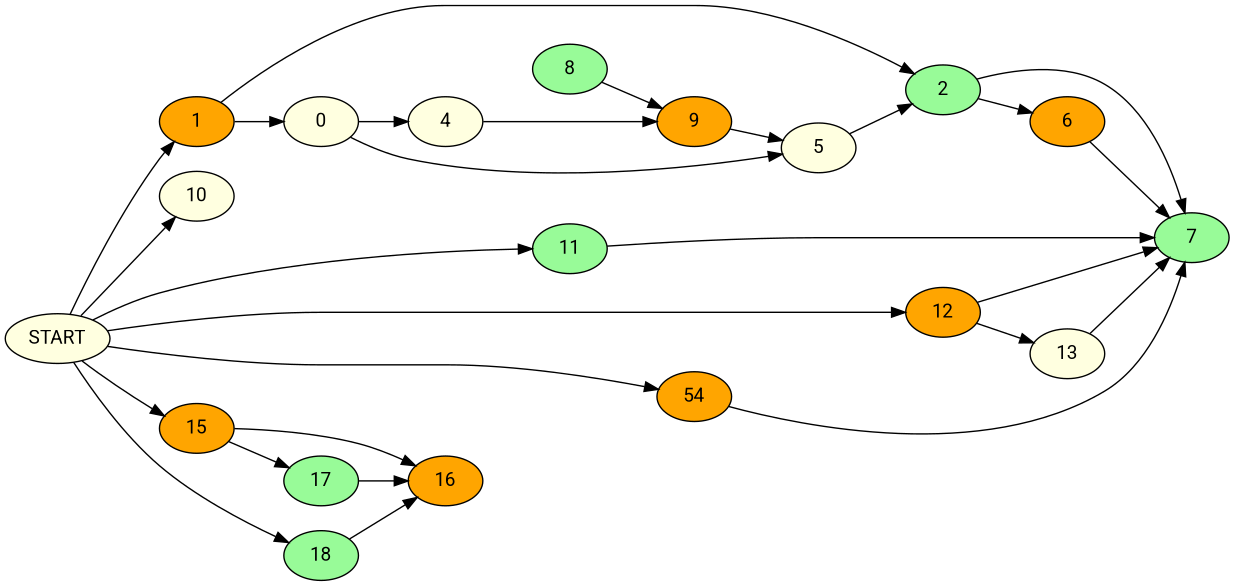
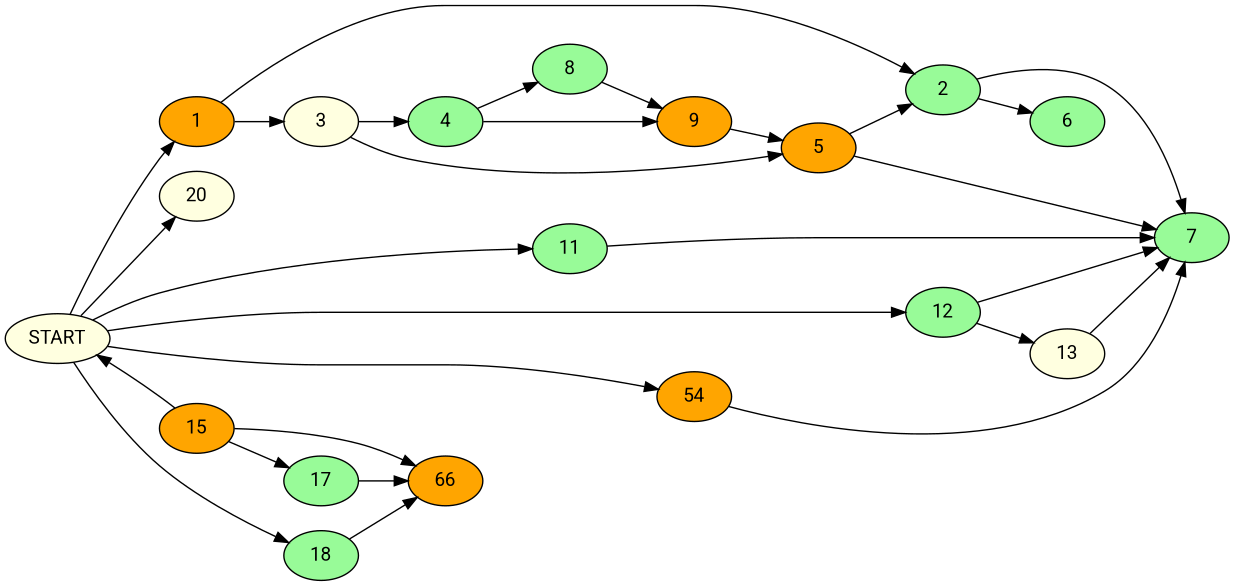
none -> (501, 98)
(321, 122) -> (321, 122)
(446, 122) -> (446, 122)
(1067, 122) -> (1067, 122)
(819, 148) -> (819, 148)
(1125, 175) -> (998, 191)
(197, 196) -> (197, 196)
(943, 312) -> (943, 312)
(117, 386) -> (143, 385)
(446, 481) -> (446, 481)
